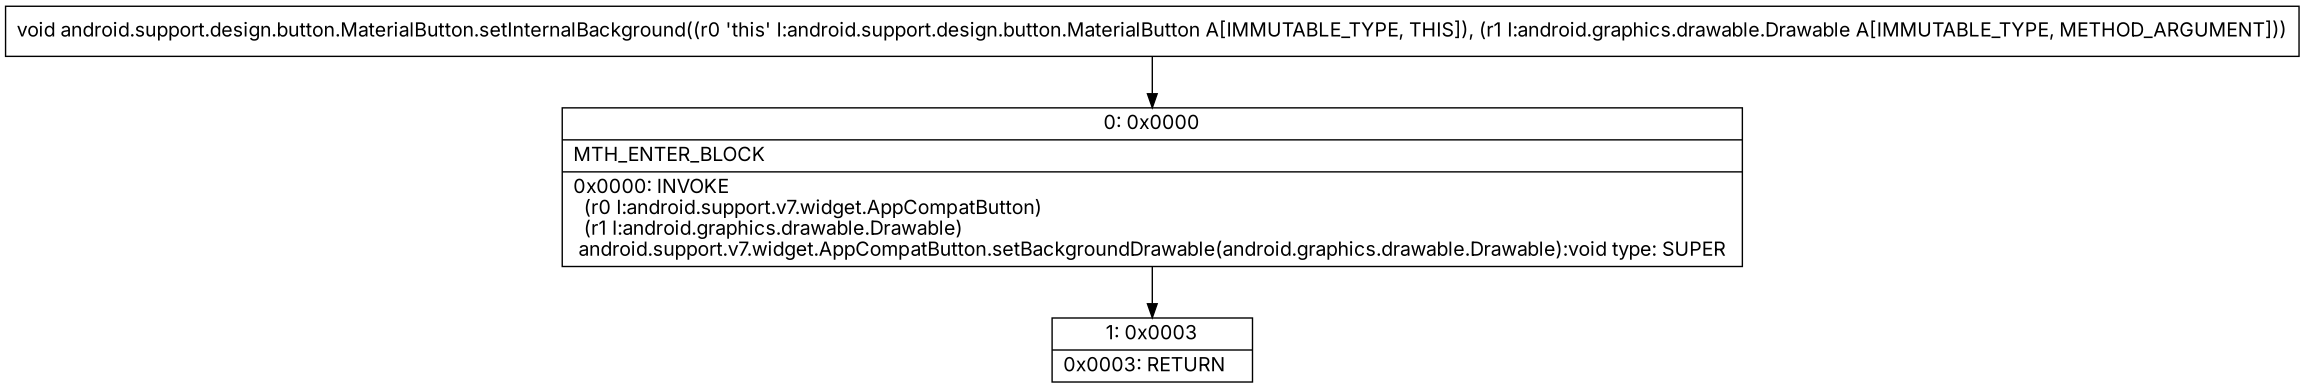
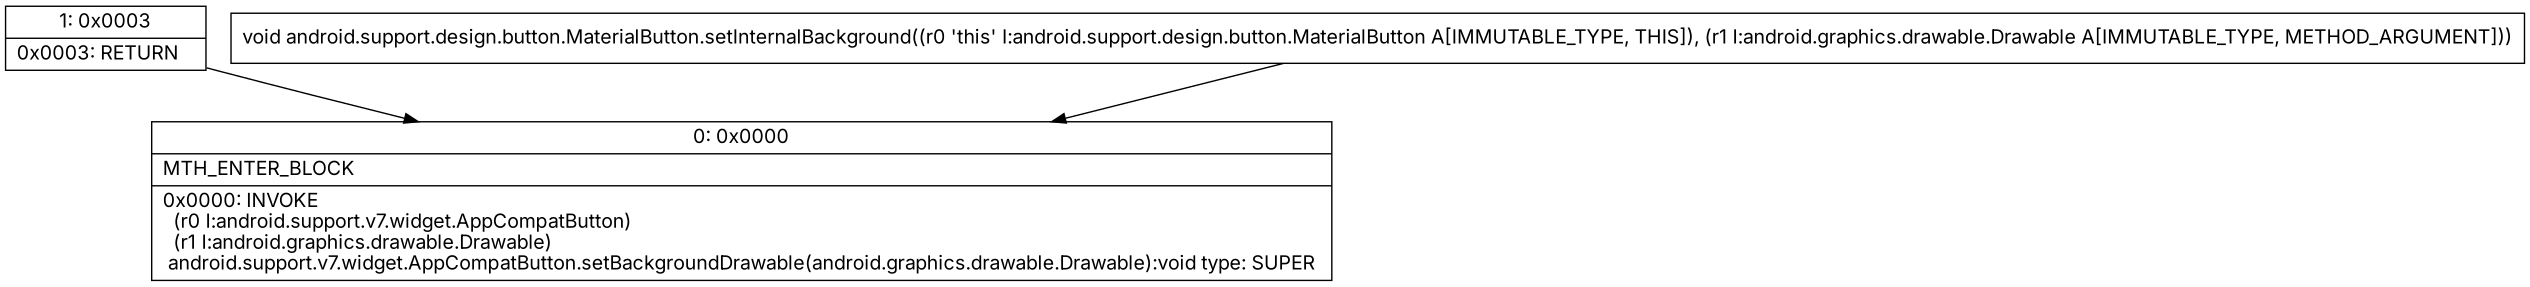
(1152, 285) -> (306, 93)
